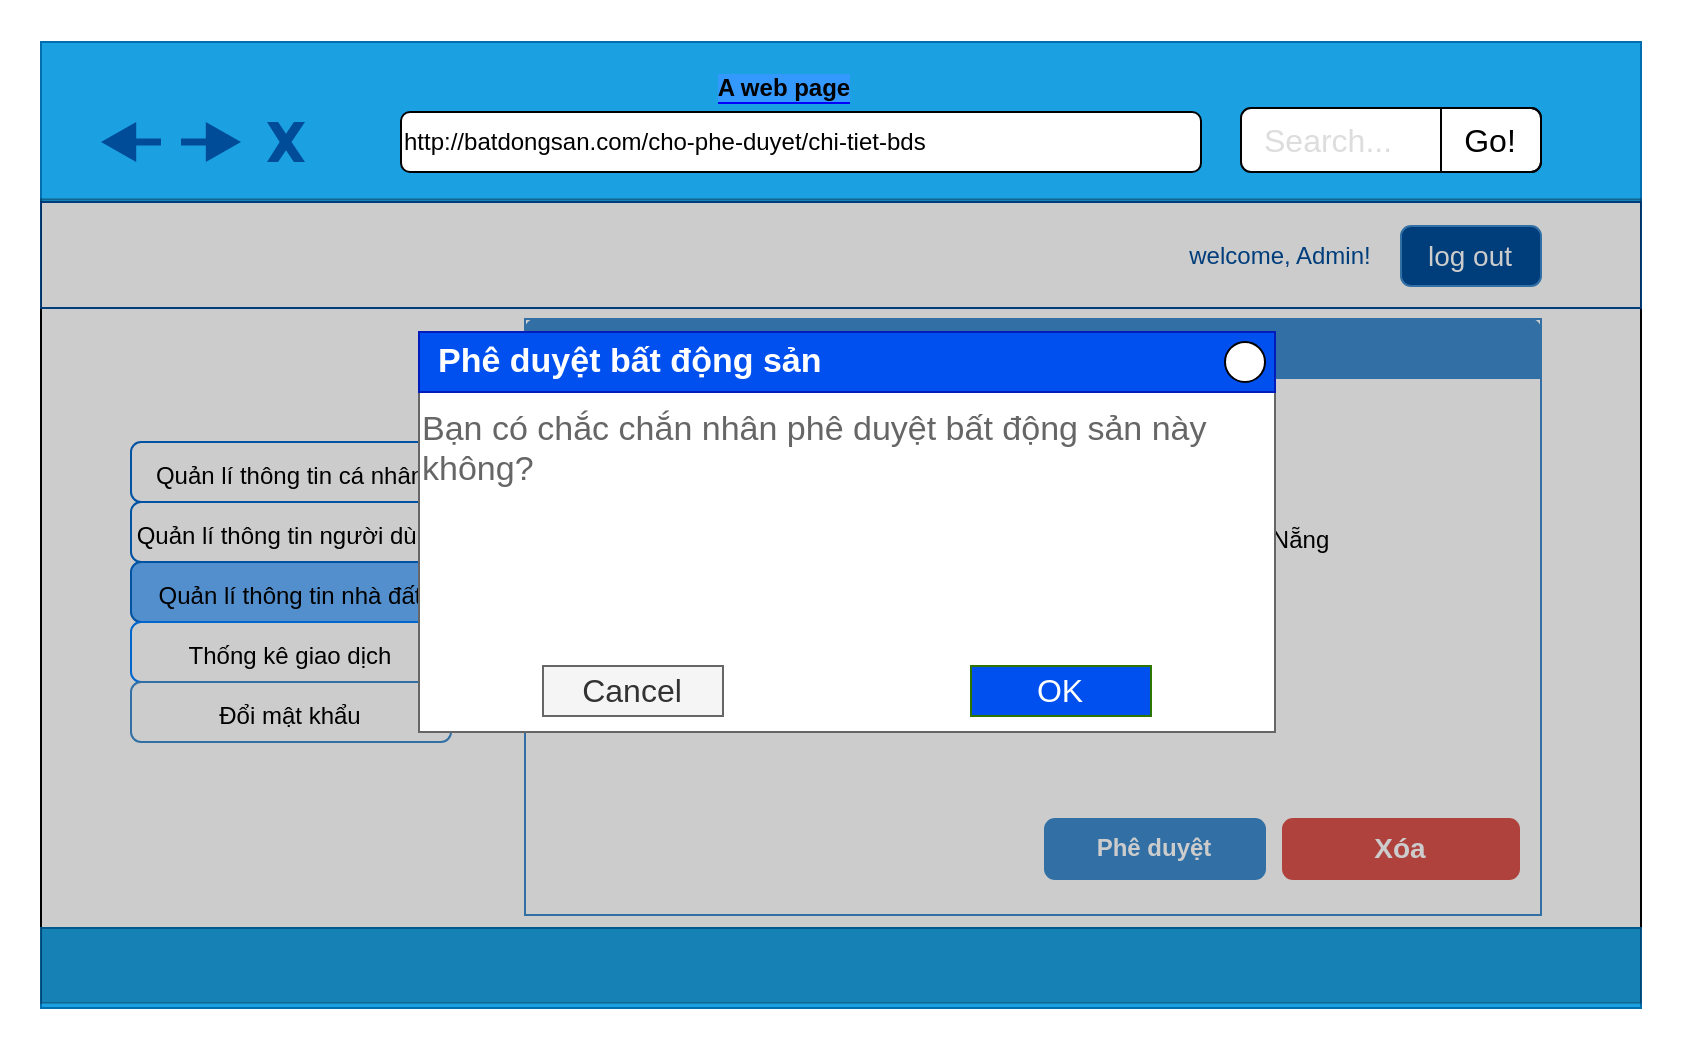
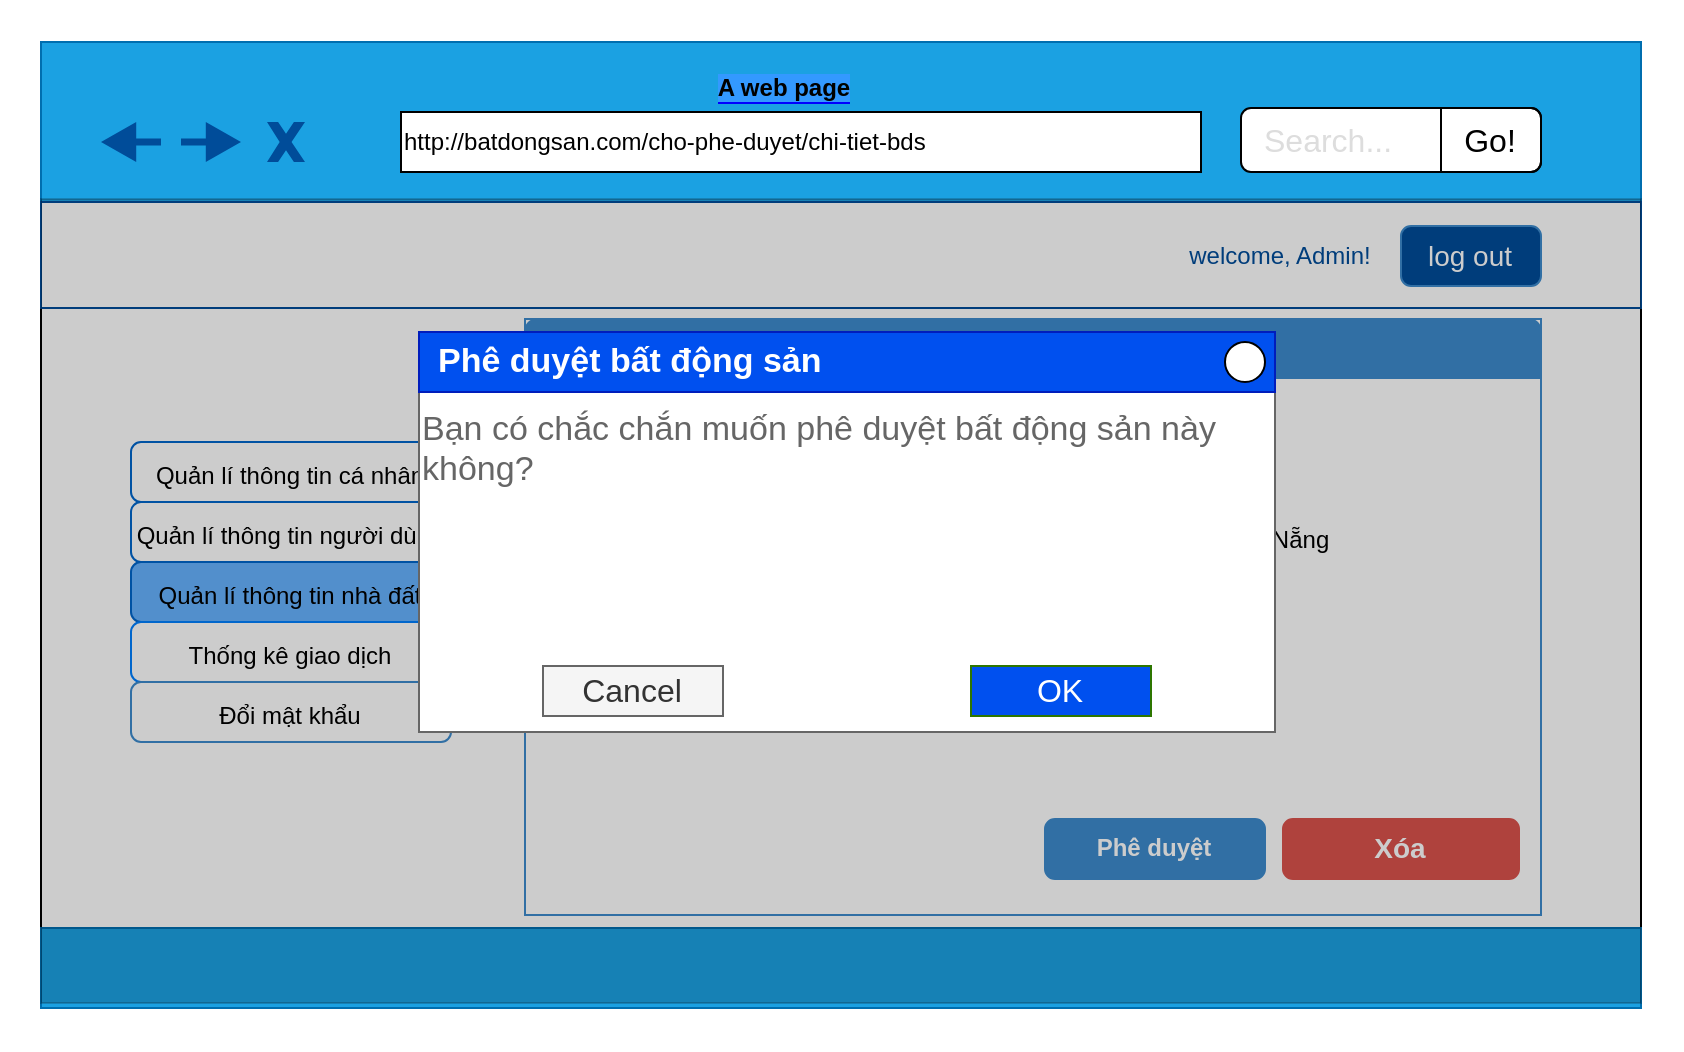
(801, 142) -> (801, 142)
(849, 452) -> (849, 452)
